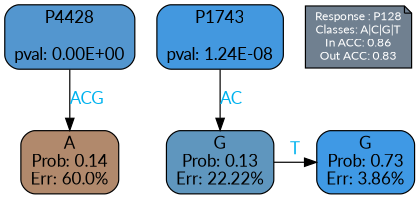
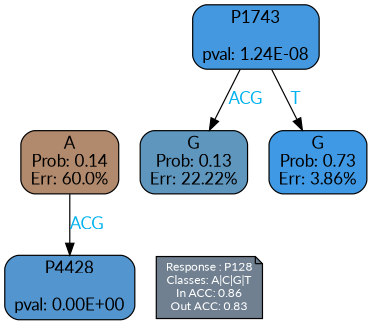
(70, 94) -> (70, 219)
(231, 100) -> (246, 100)
(289, 162) -> (284, 94)
